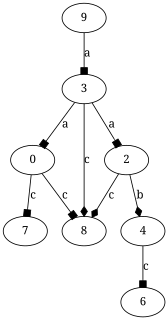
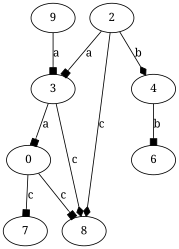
(103, 121) -> (85, 50)
(146, 267) -> (157, 125)
